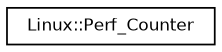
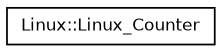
(111, 26) -> (111, 26)
